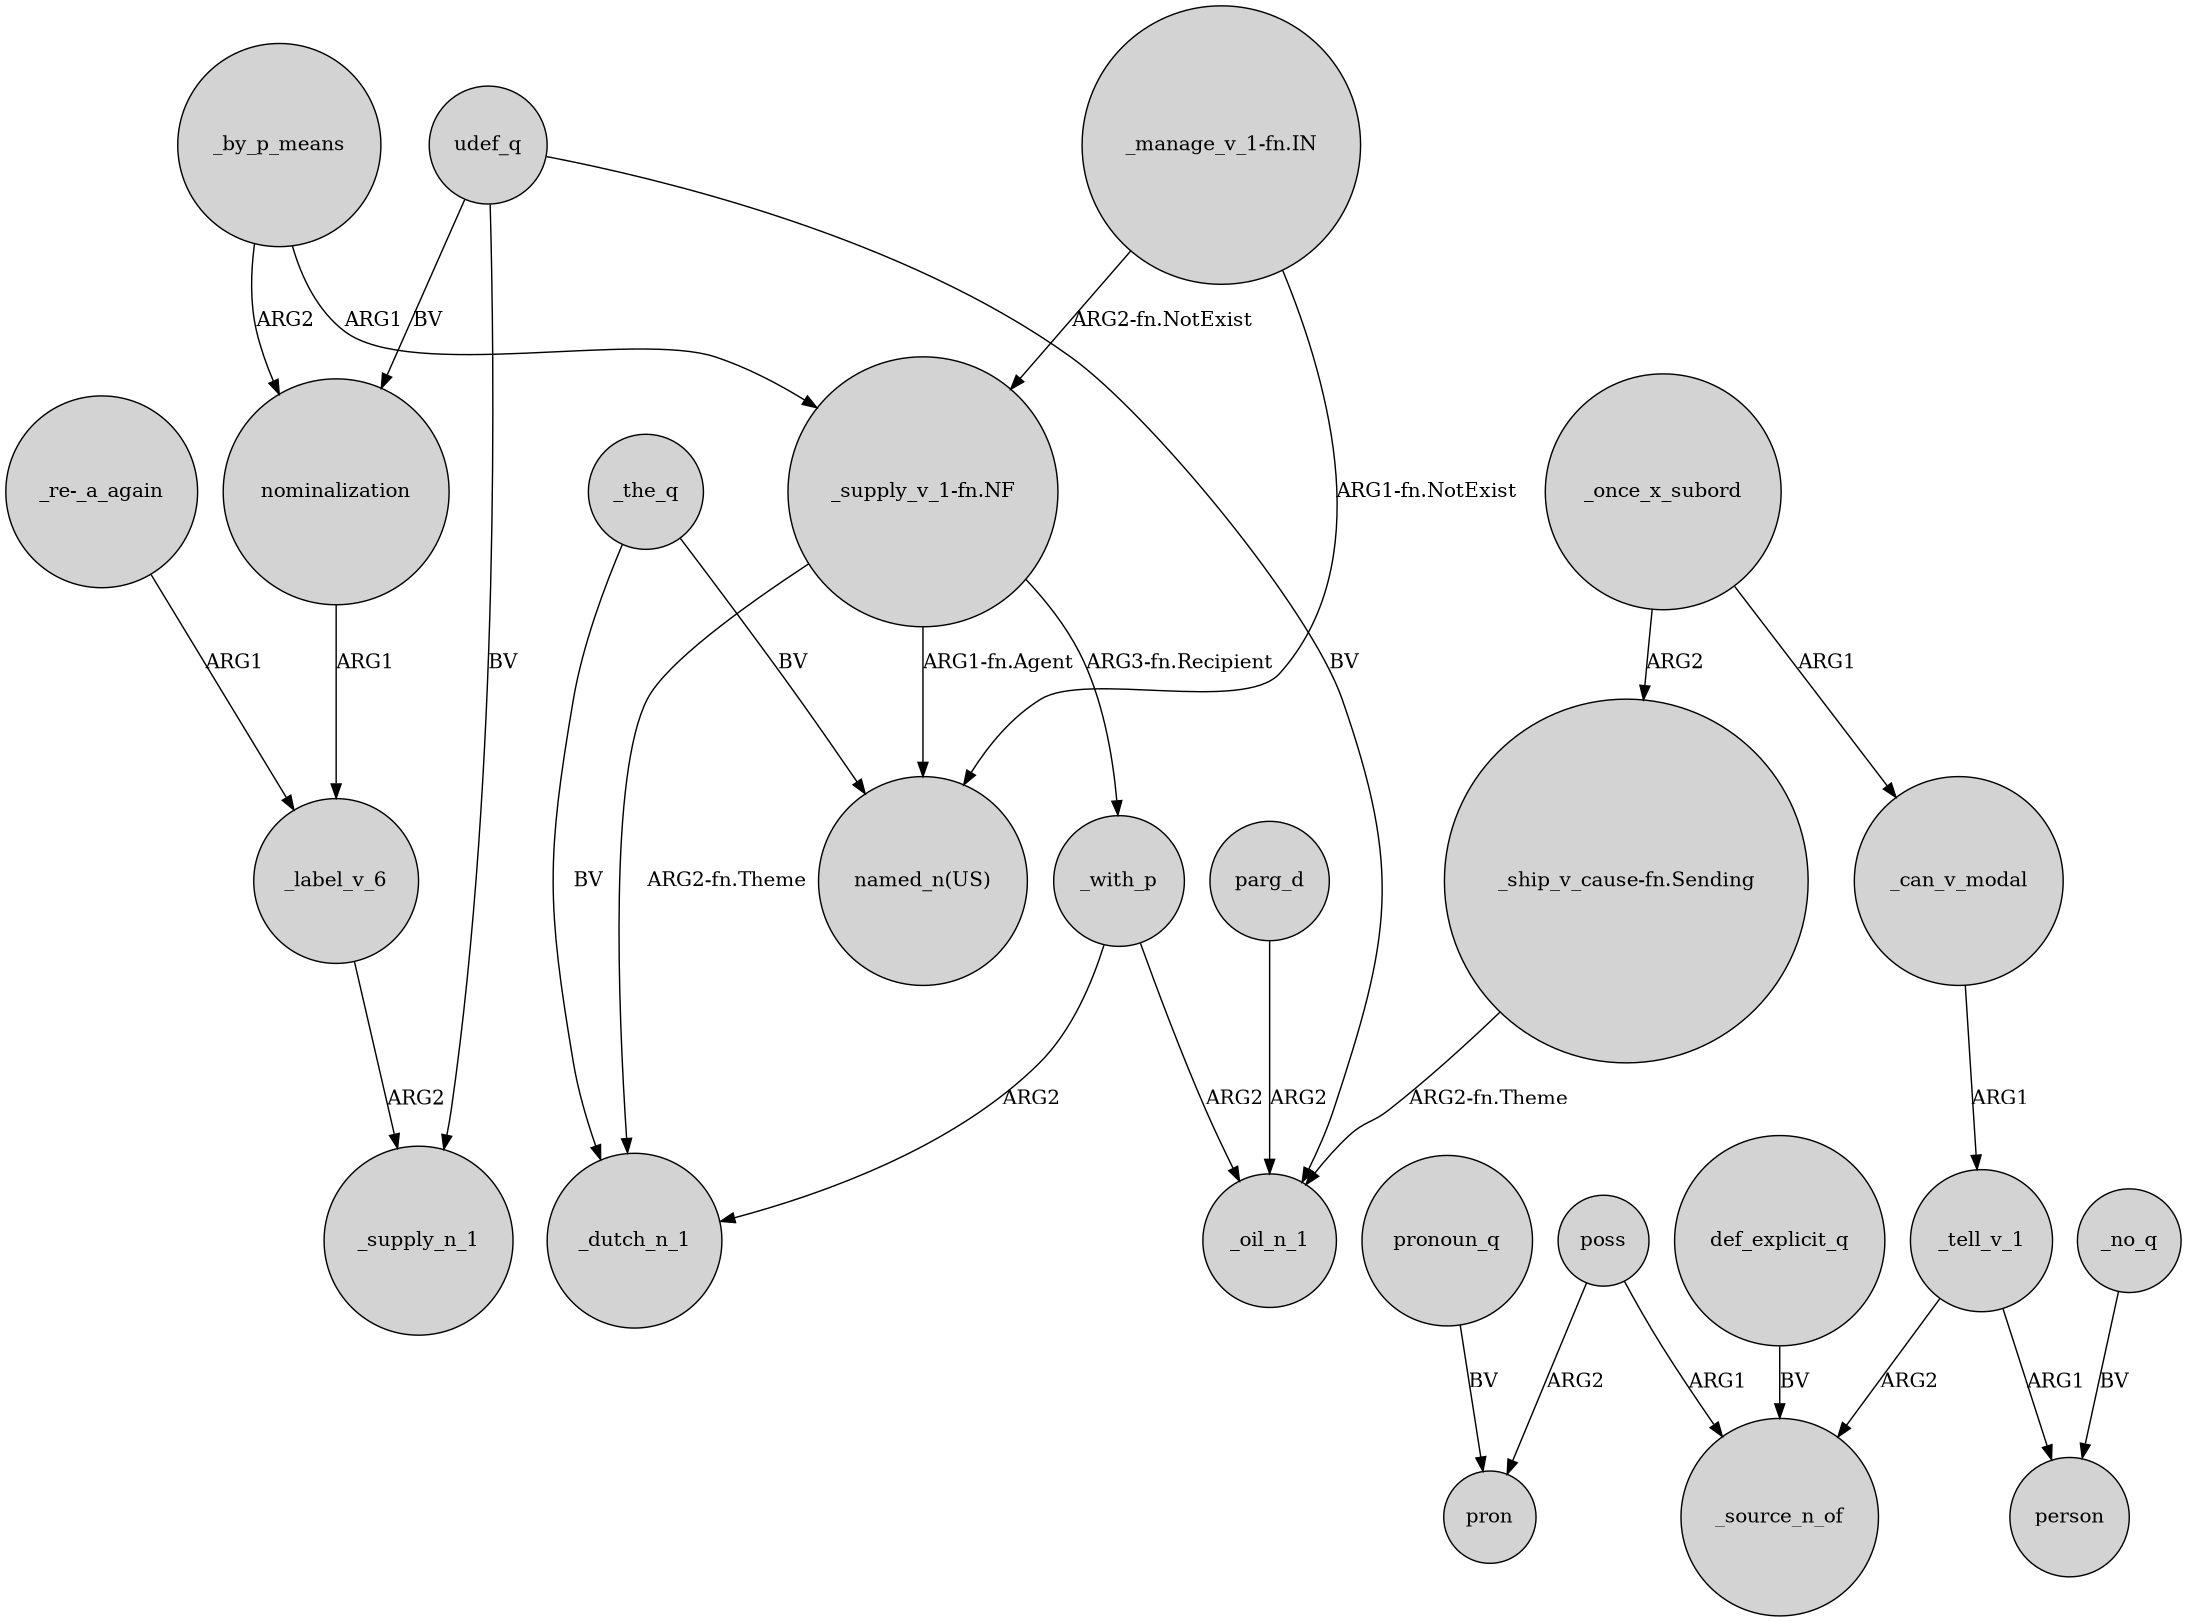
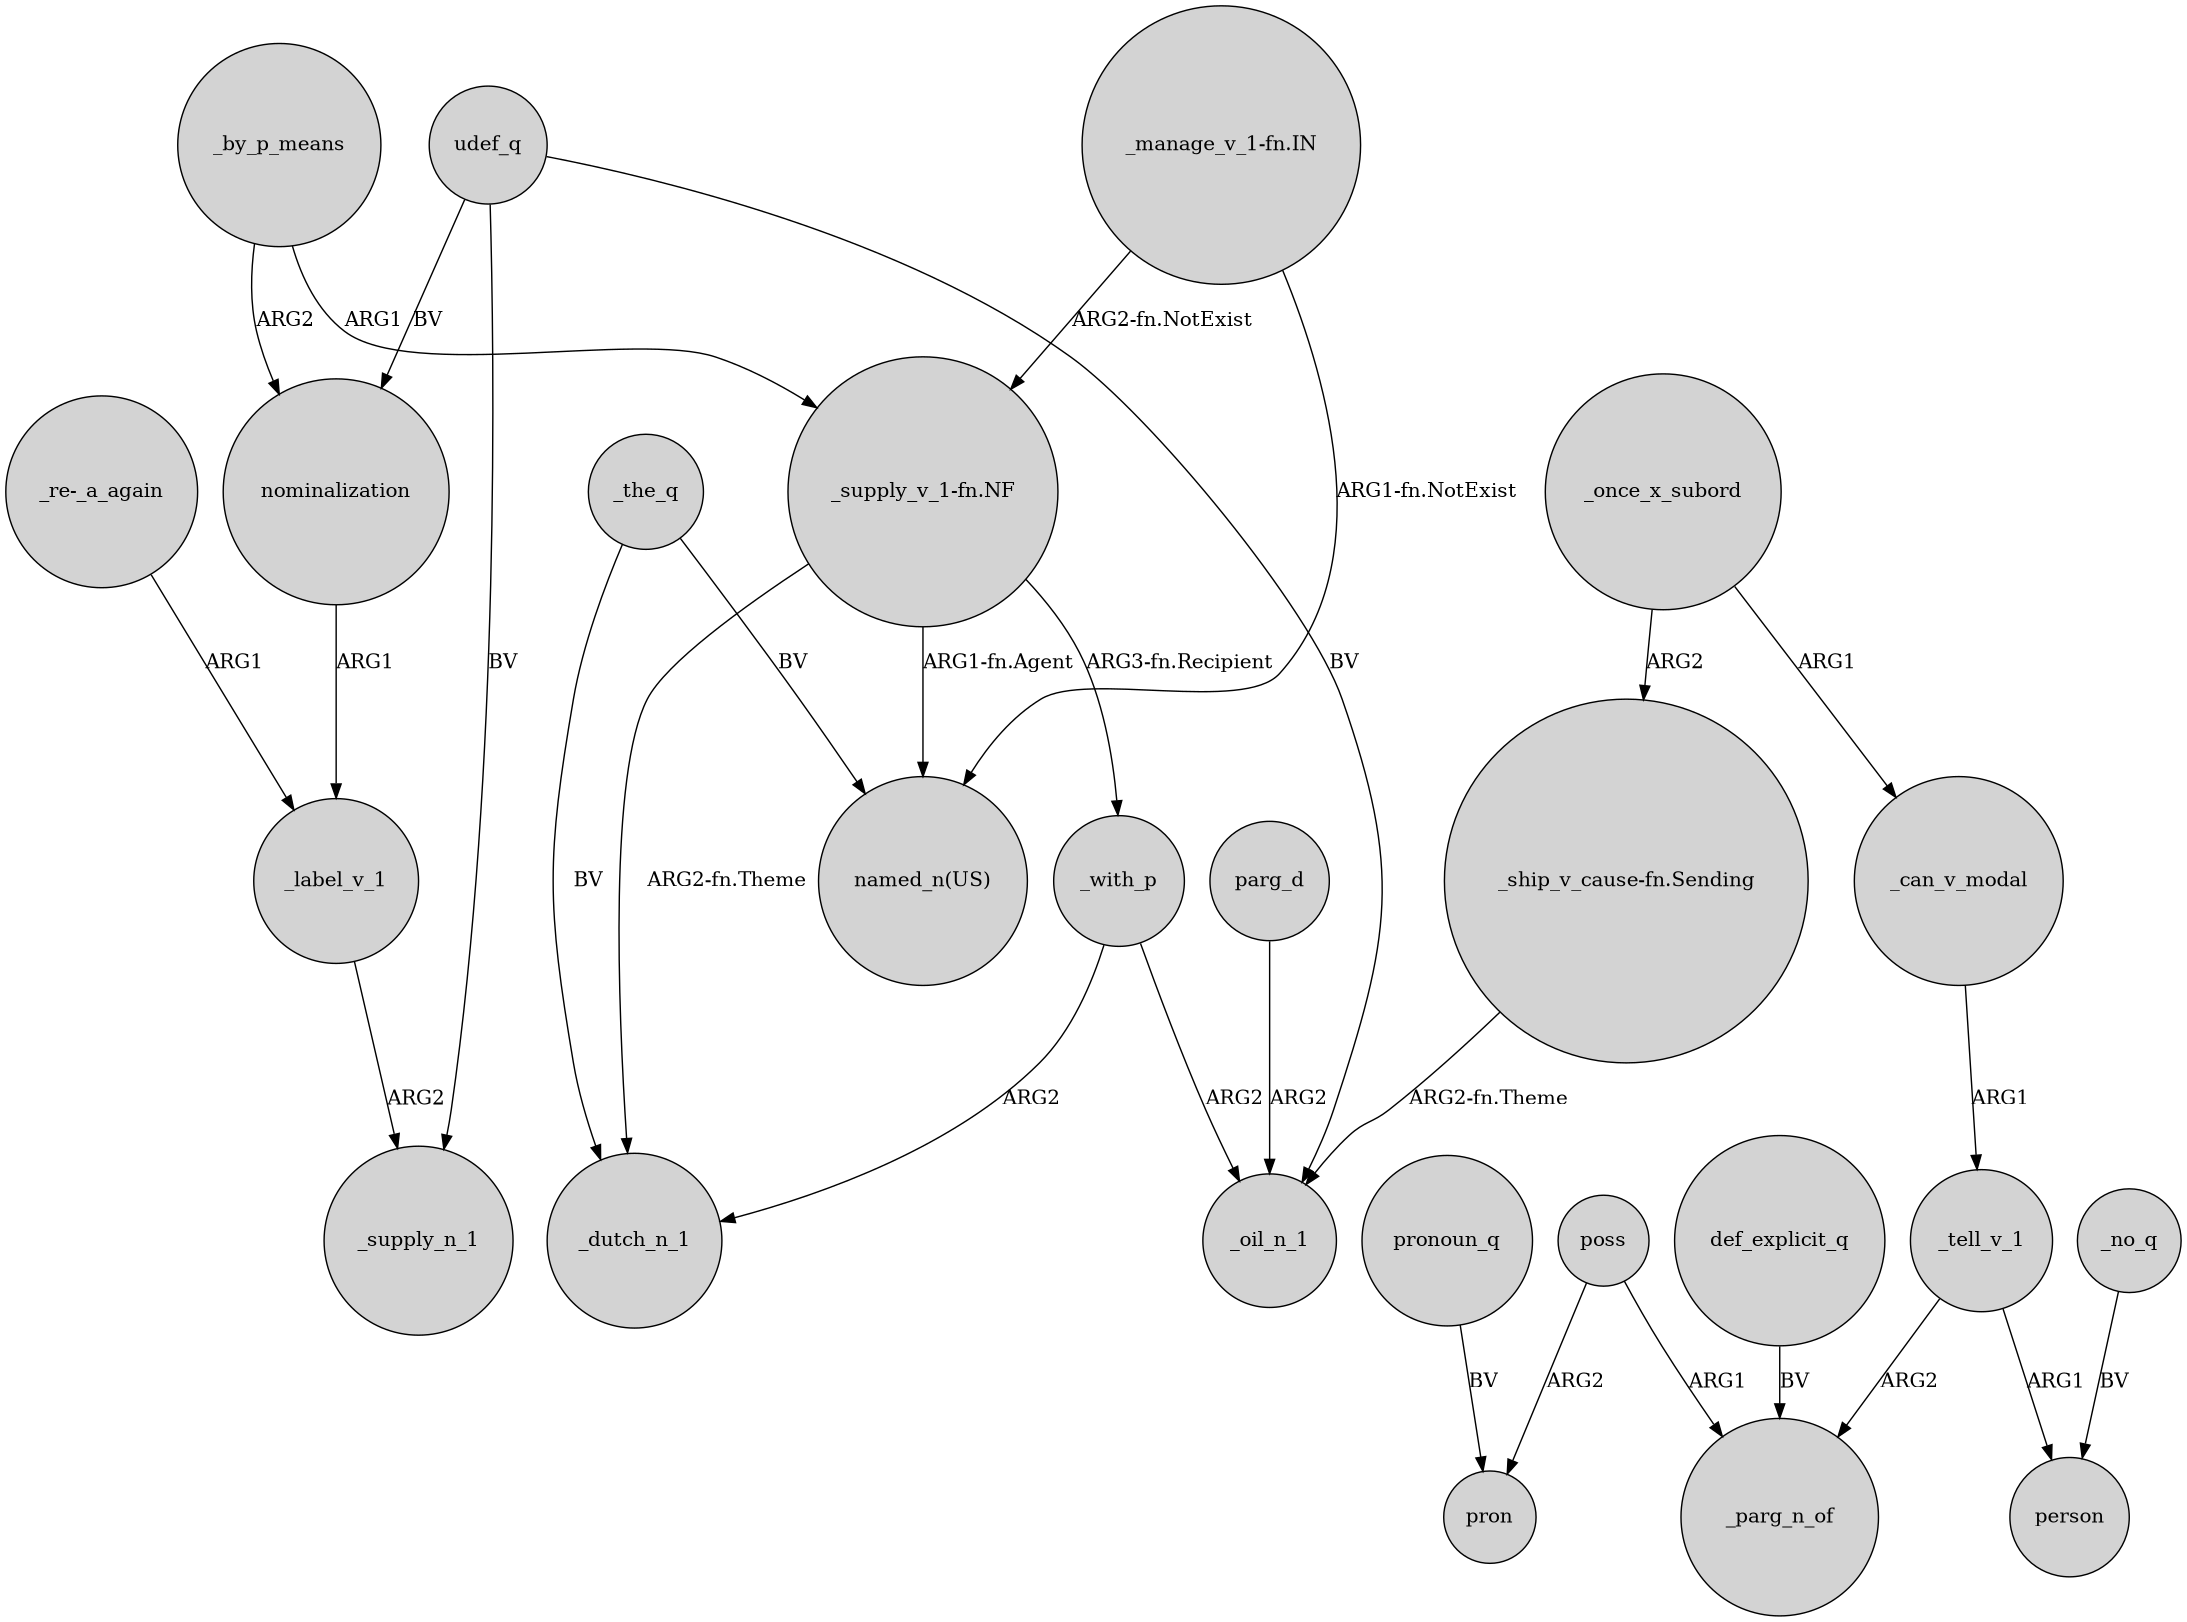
(336, 881) -> (336, 881)
(1780, 1517) -> (1780, 1517)
